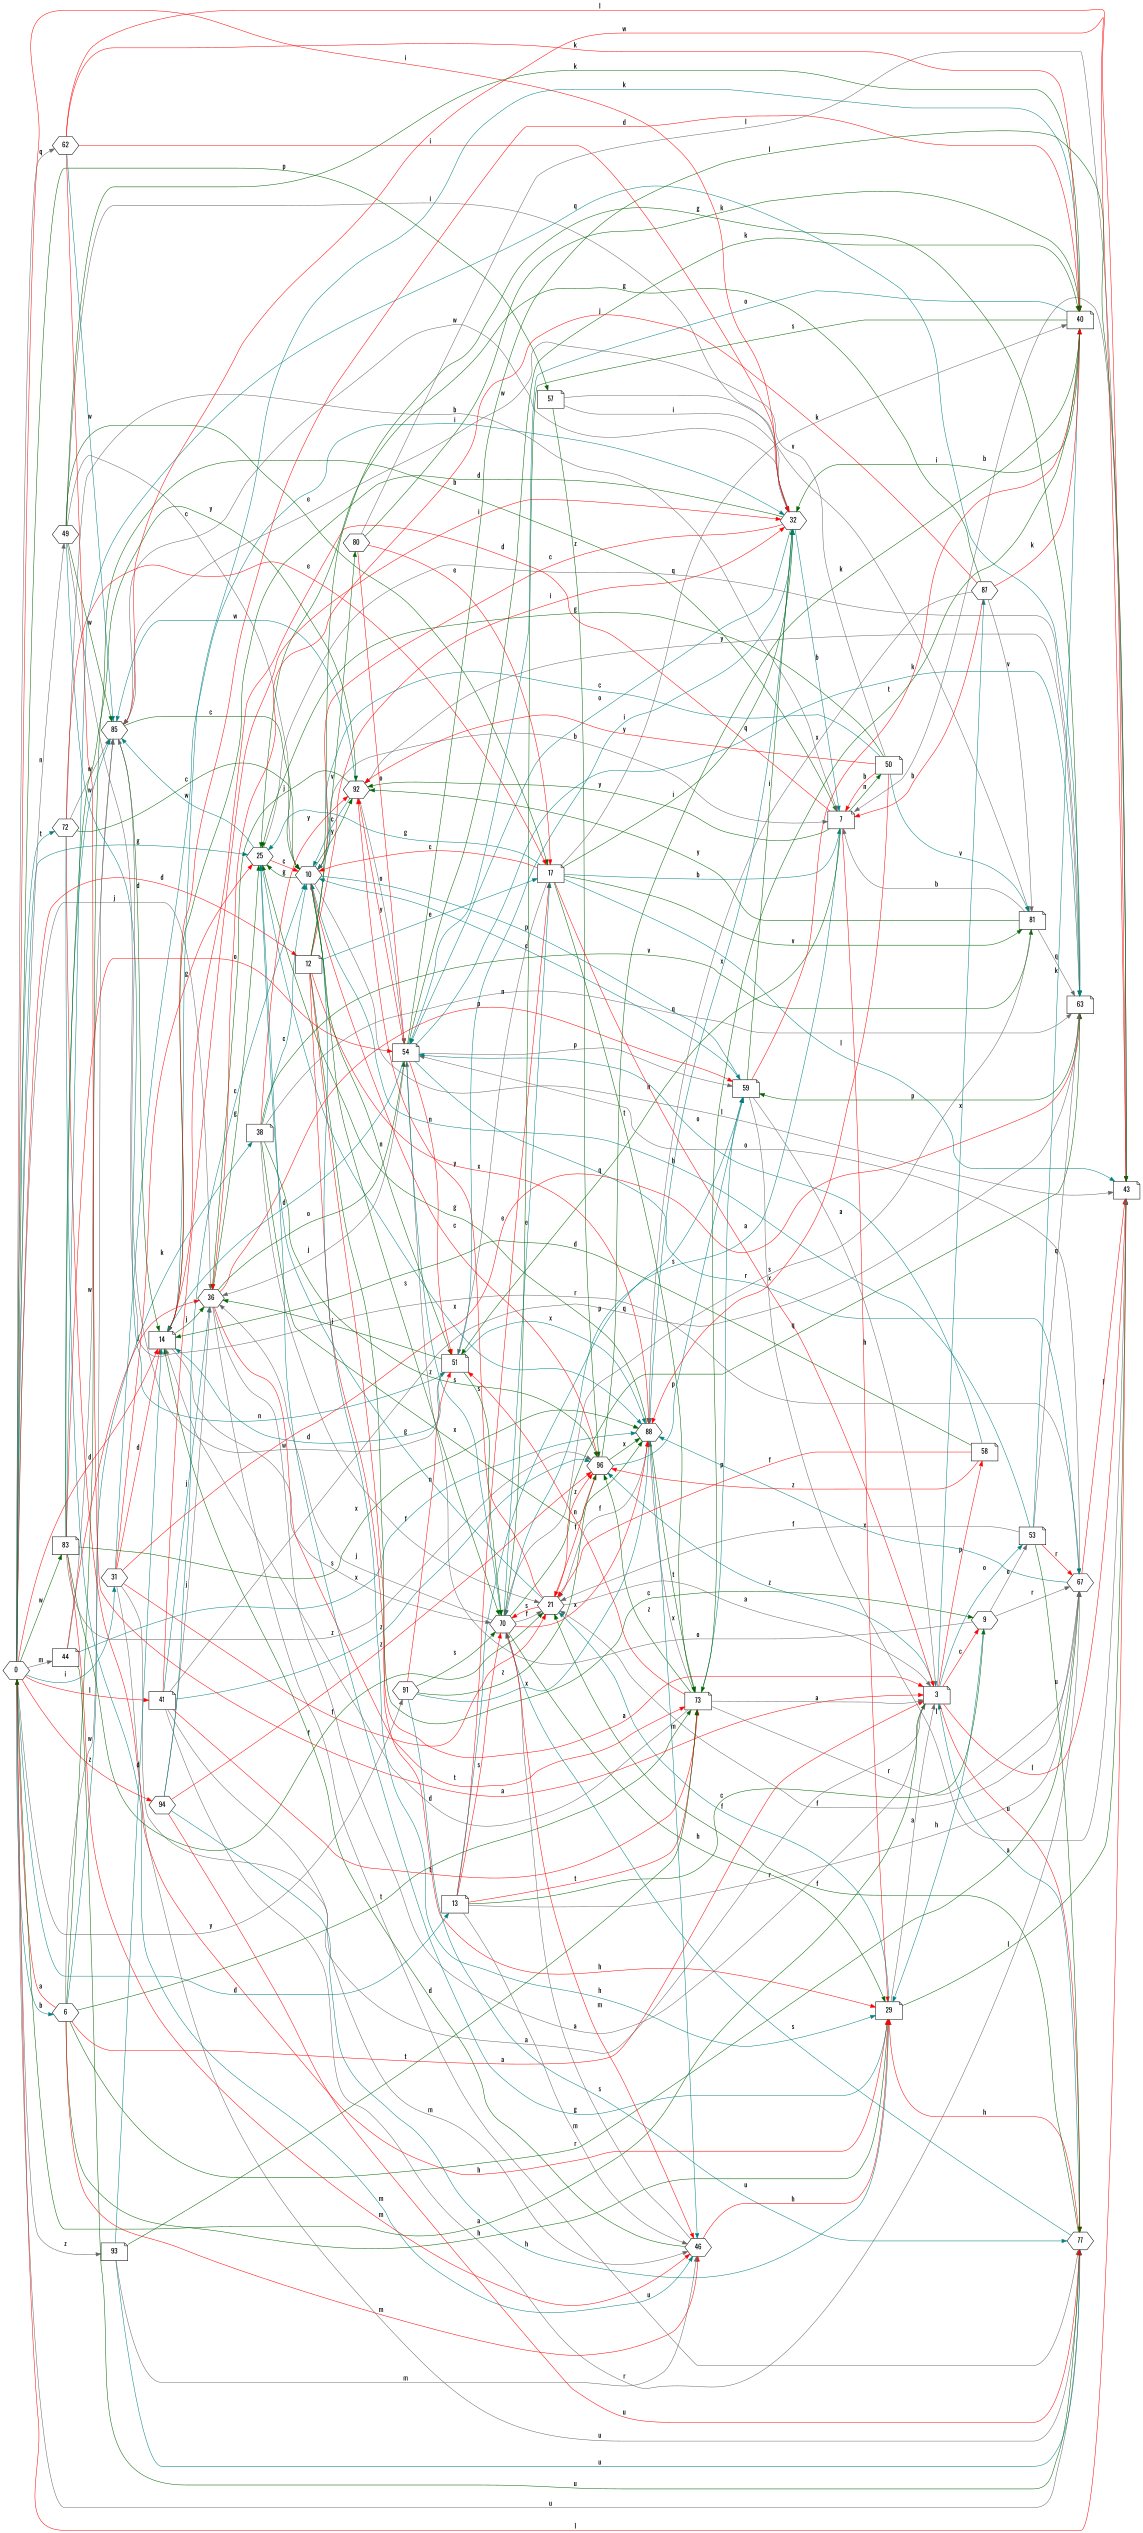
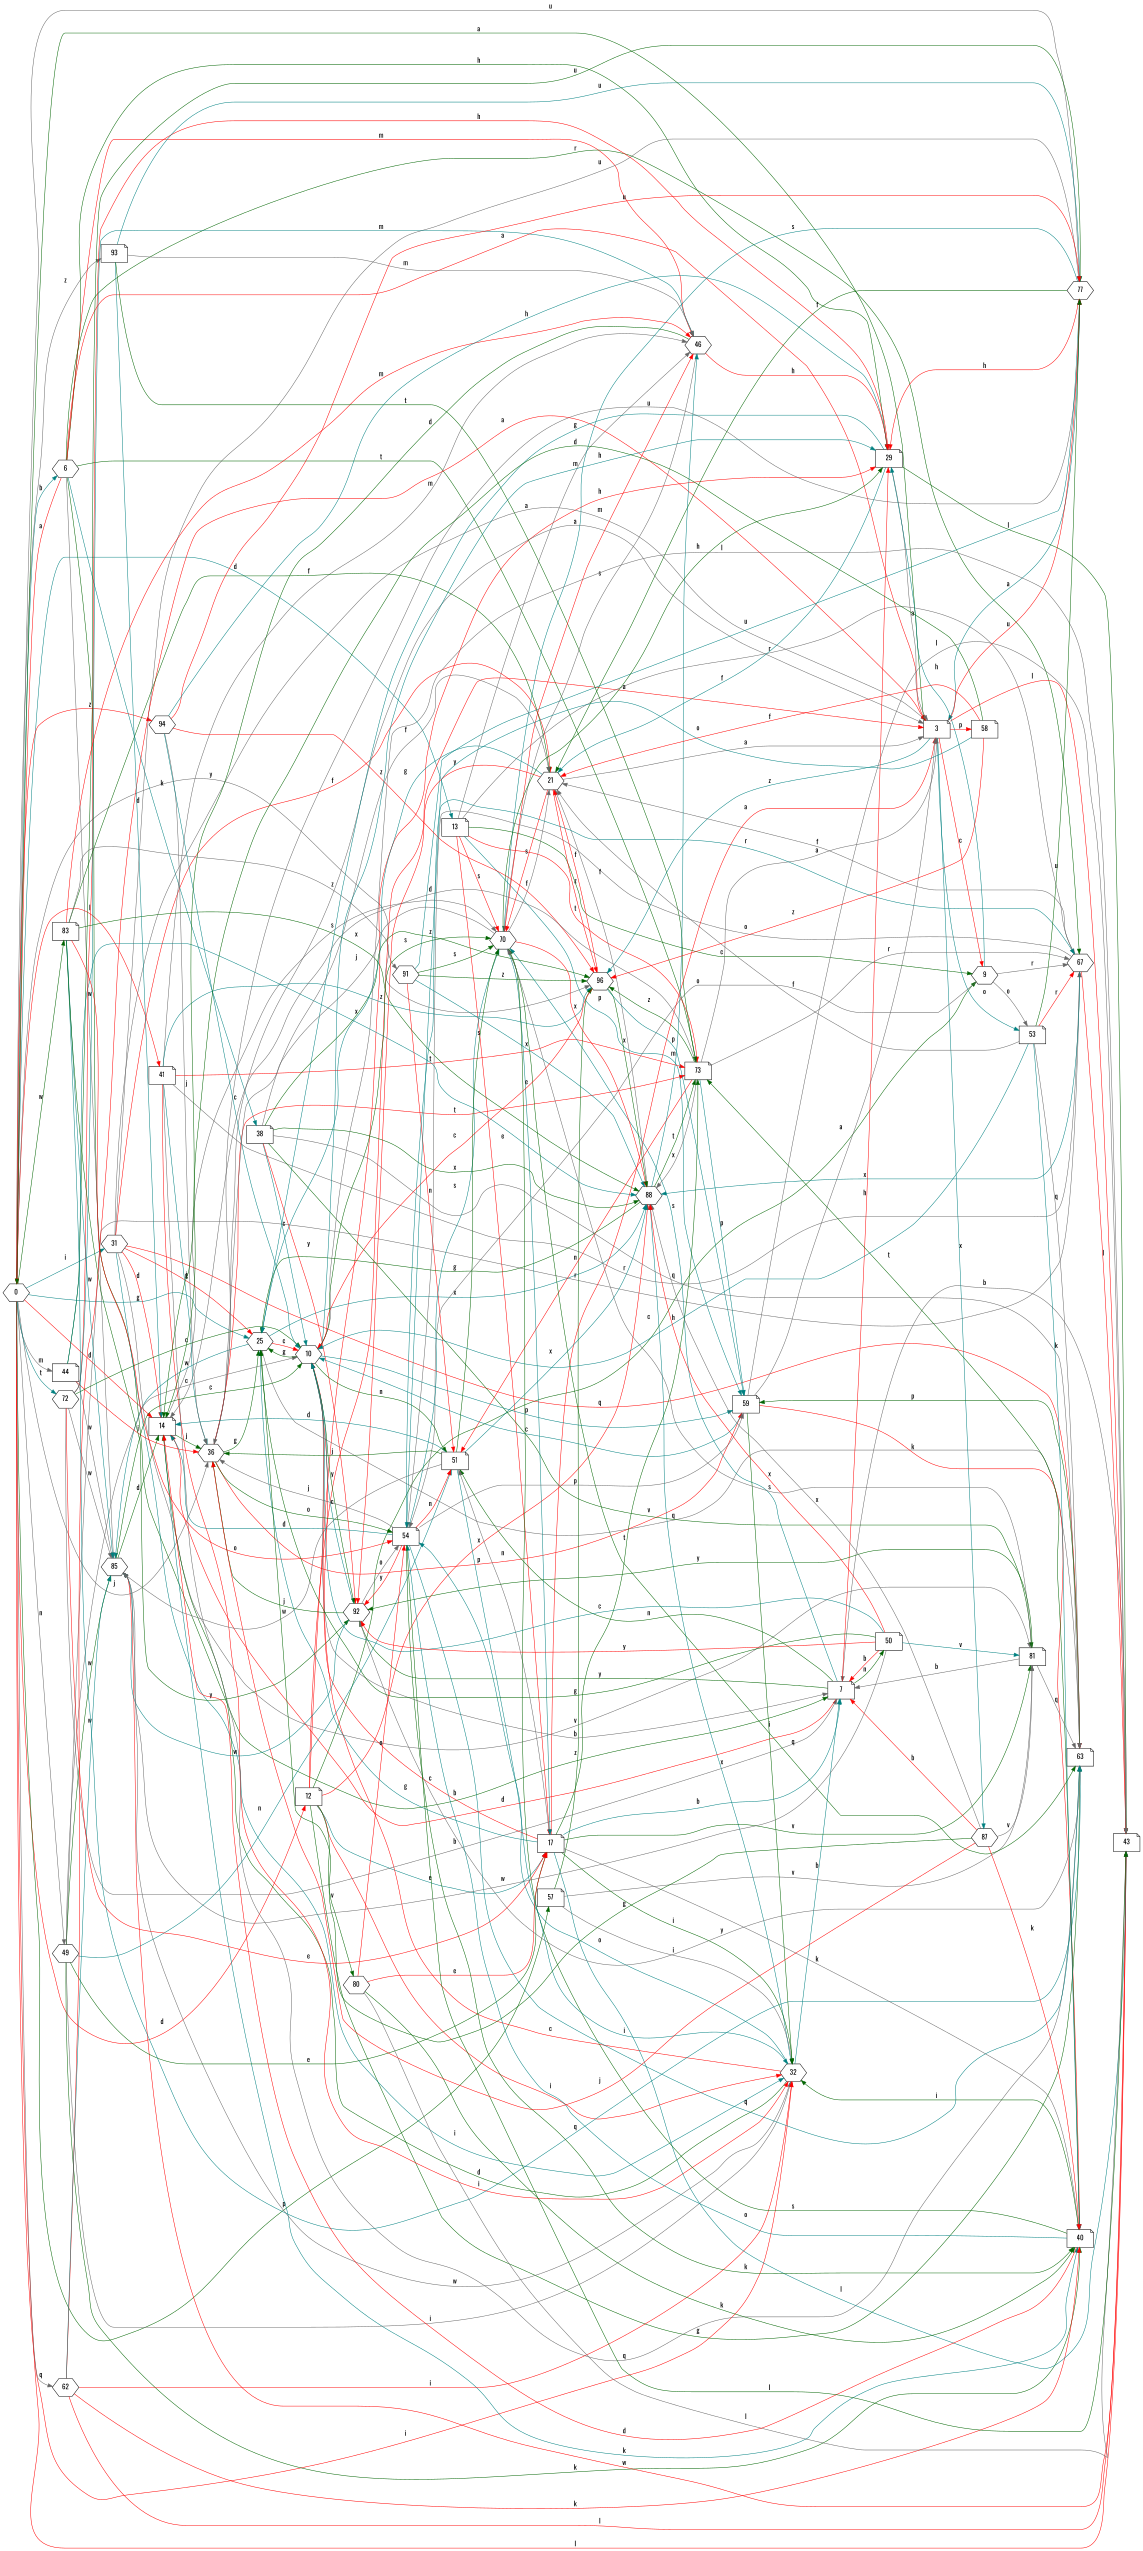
(681, 819) -> none
none -> (403, 1746)
